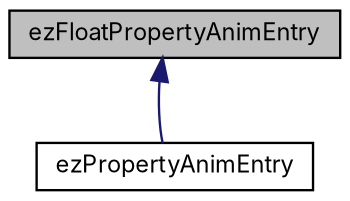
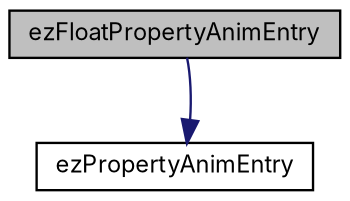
(159, 113) -> (191, 89)
